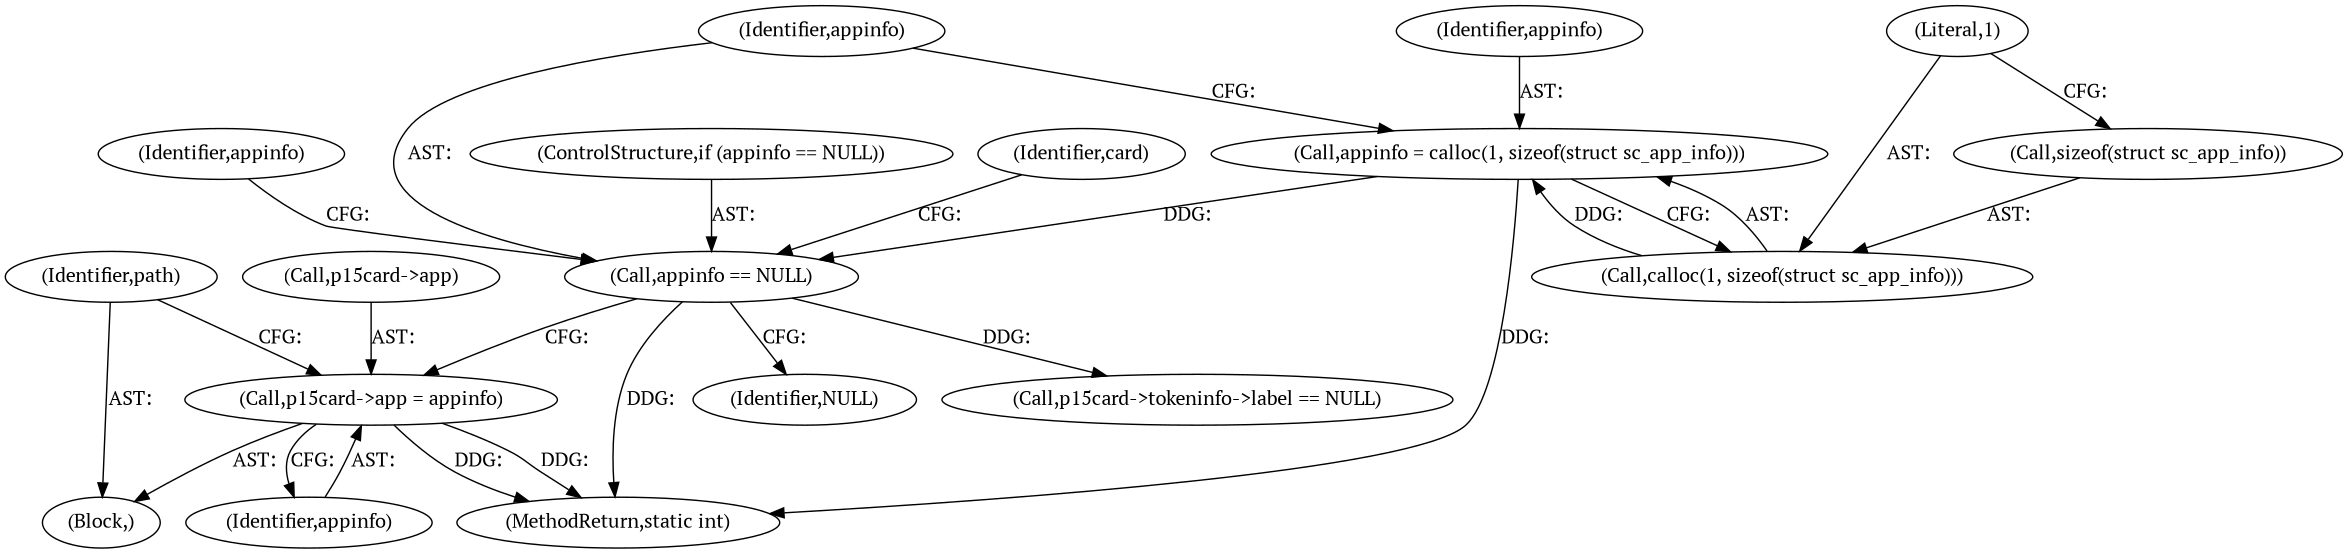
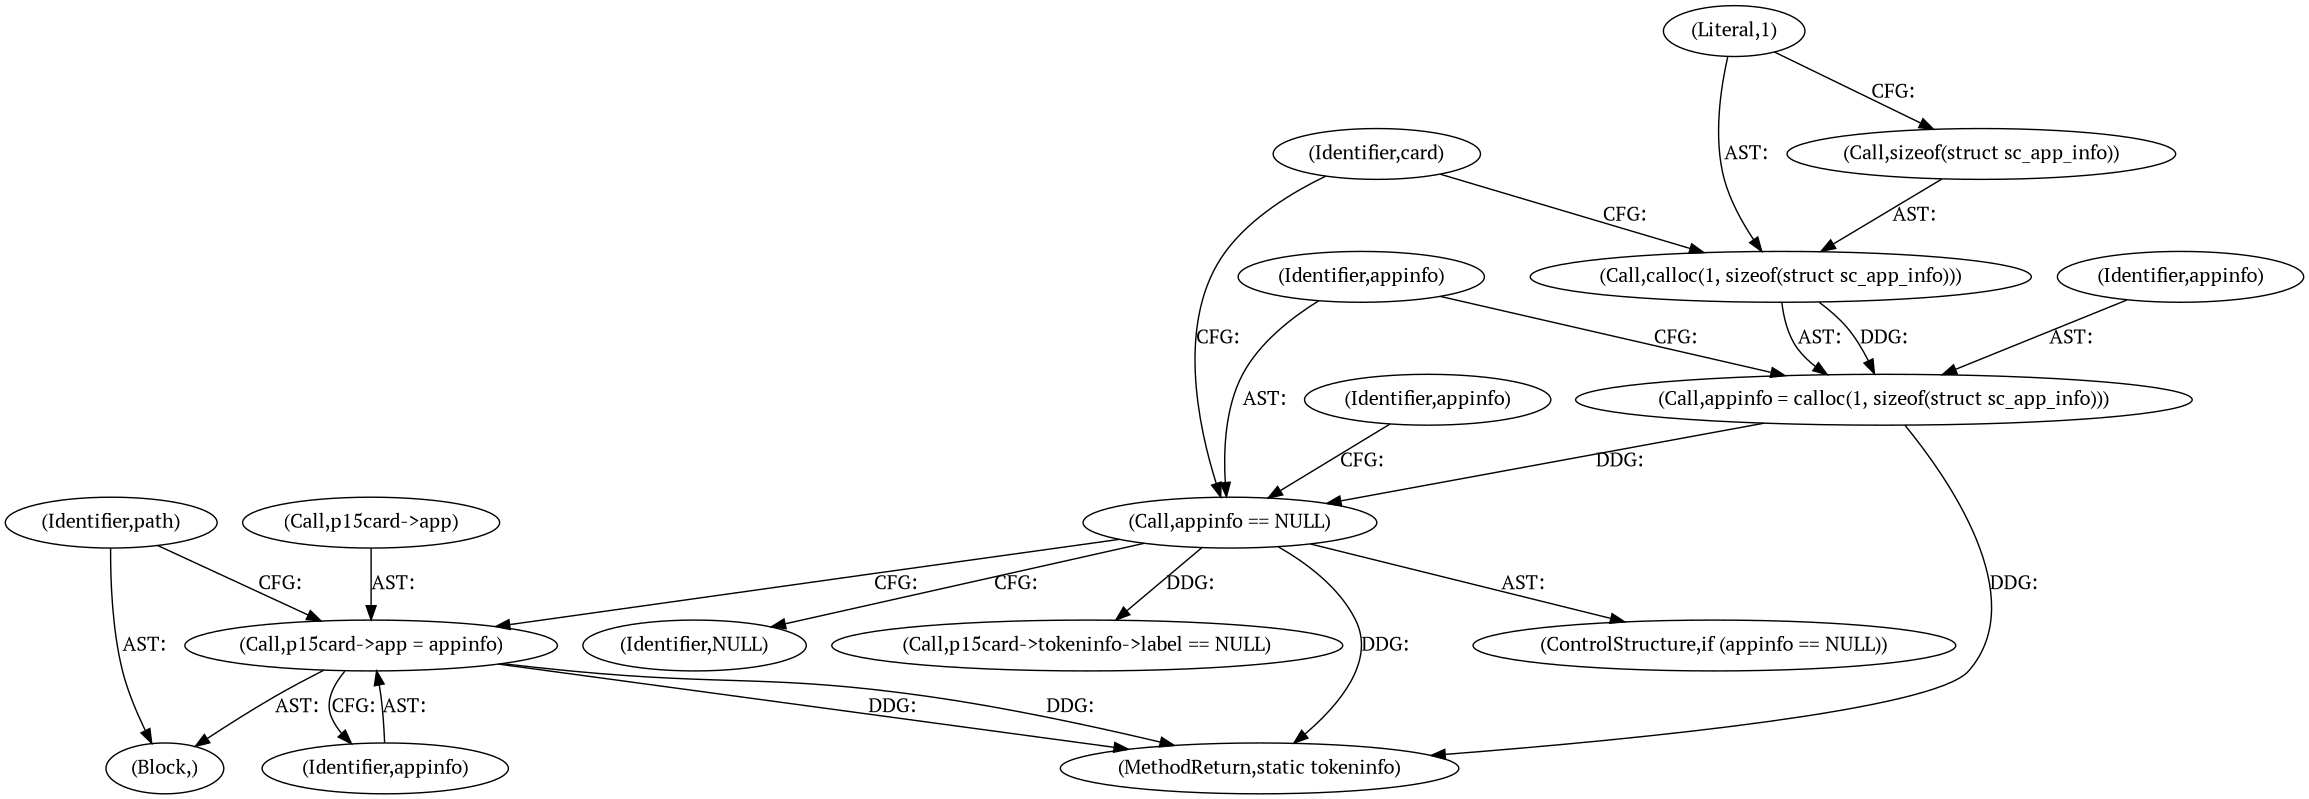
(712, 208) -> (1461, 581)
(1645, 212) -> (1565, 211)
(618, 523) -> (1260, 768)
